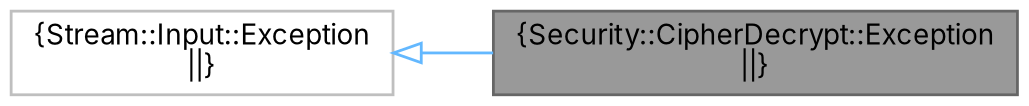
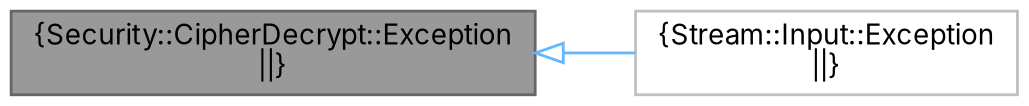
(457, 53) -> (600, 53)
